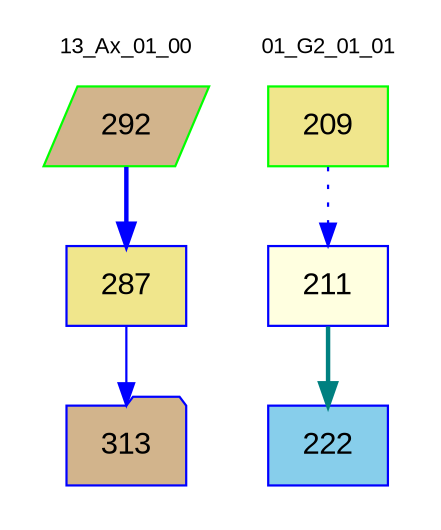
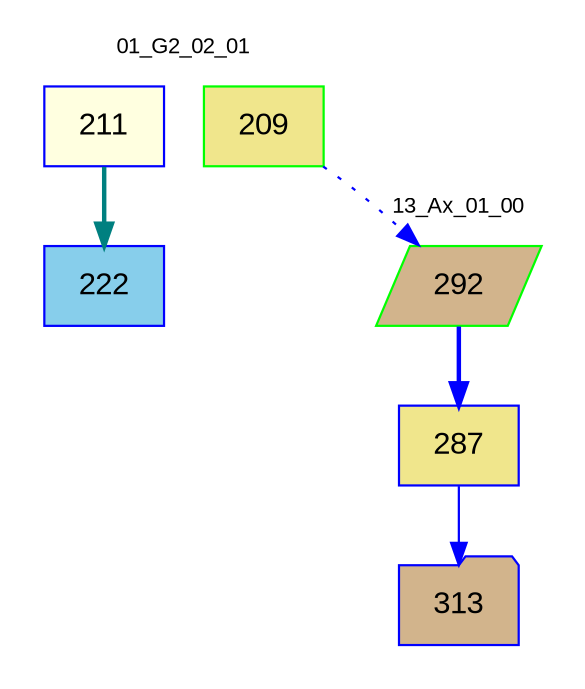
(329, 48) -> (184, 48)
(328, 195) -> (373, 205)
